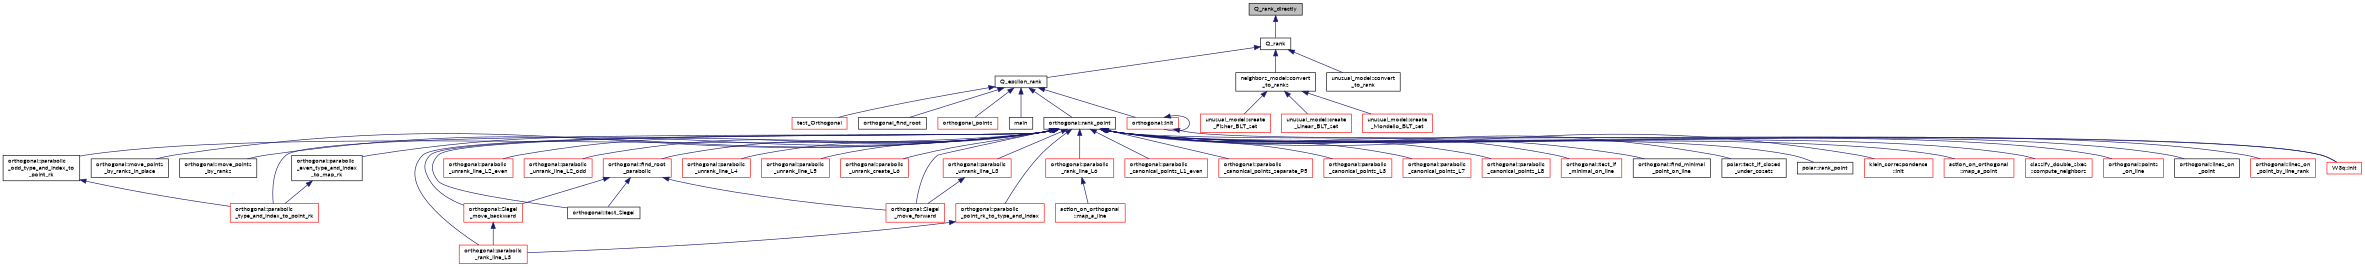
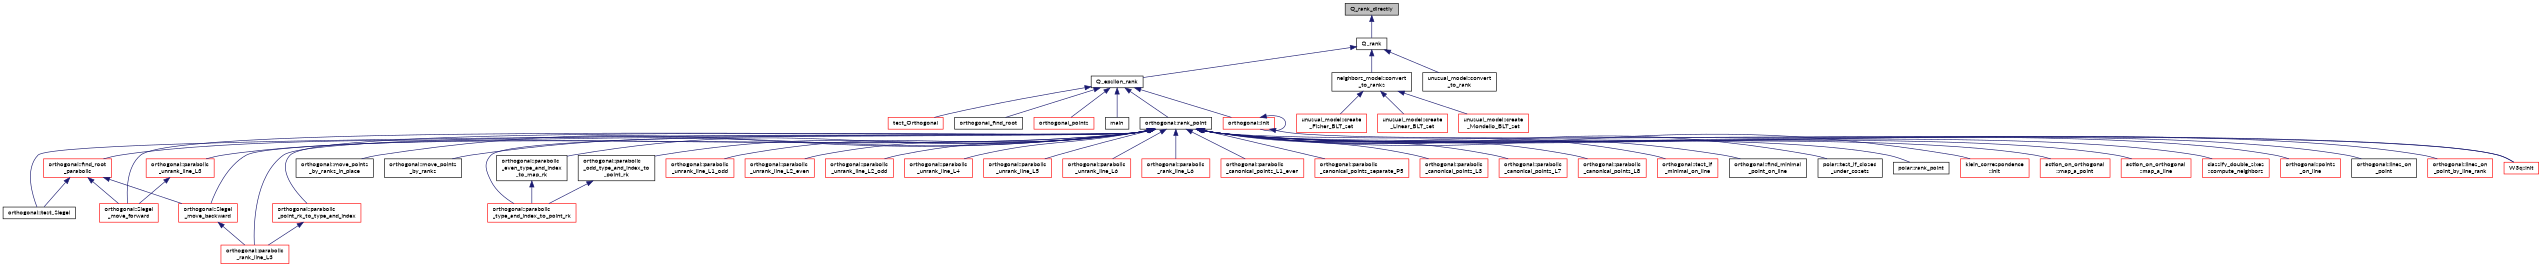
none -> (700, 168)
(875, 168) -> (1097, 168)
(1086, 194) -> (1667, 141)
